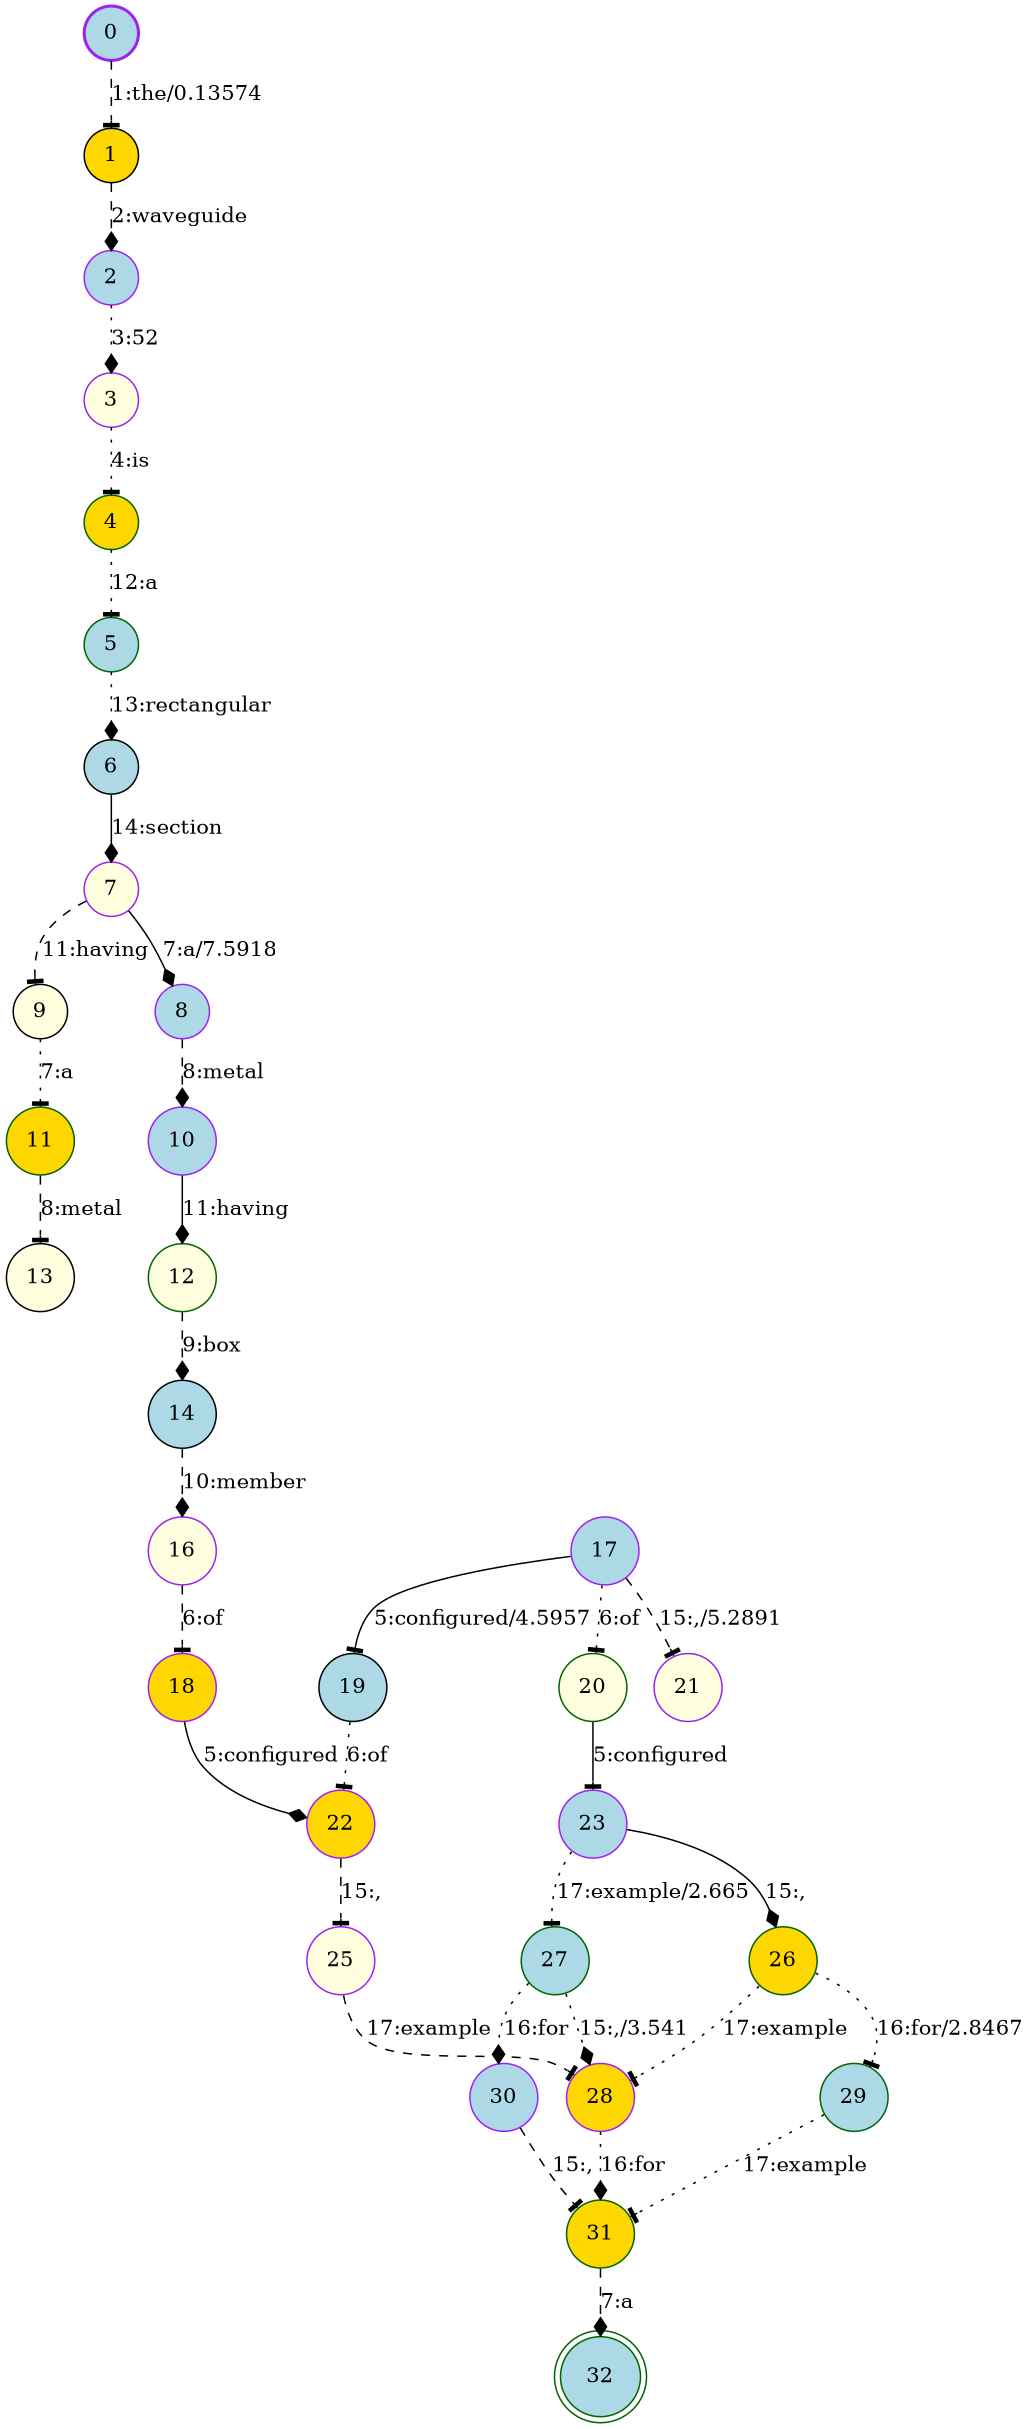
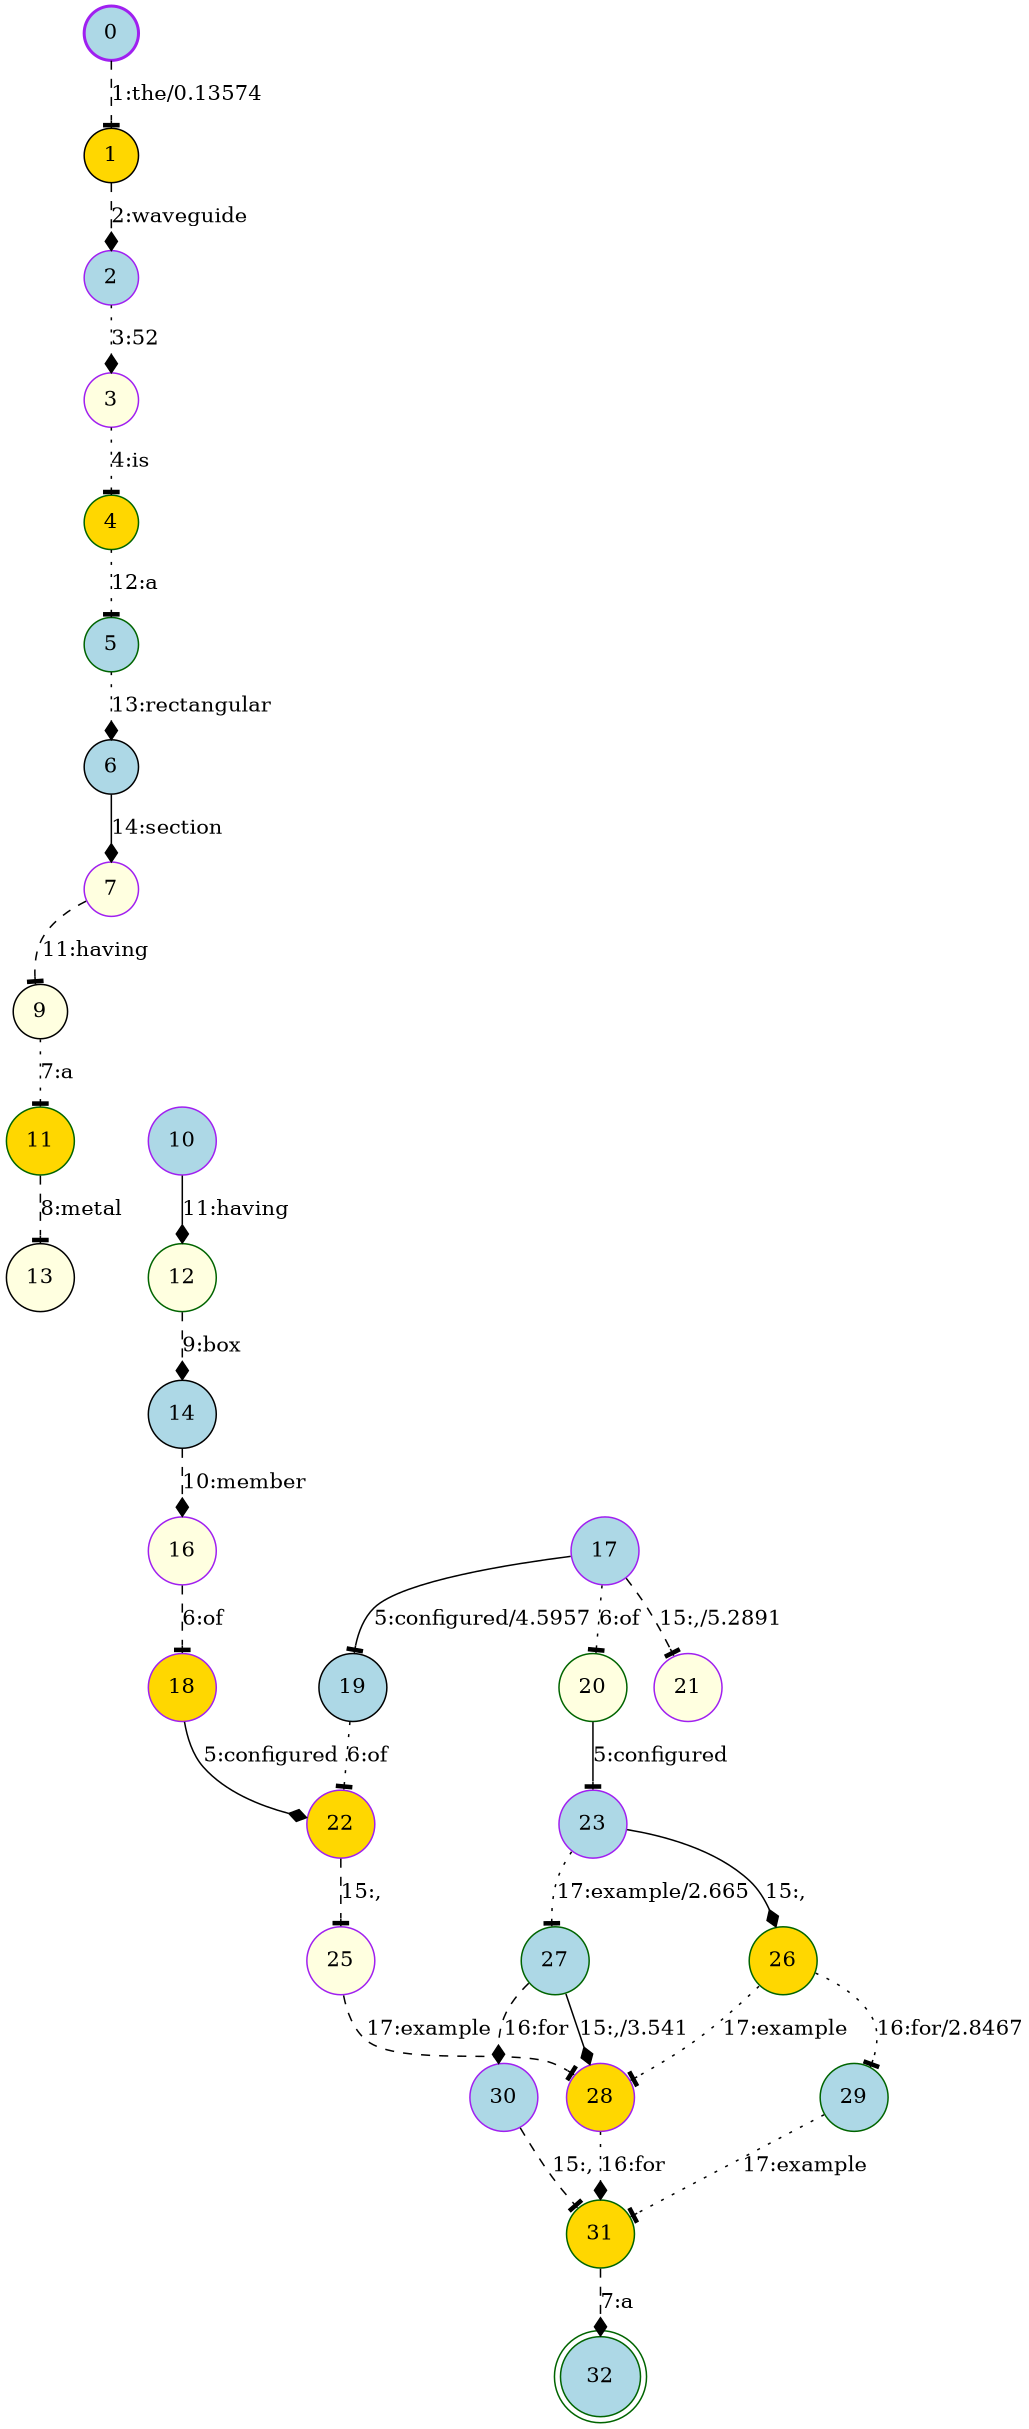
(182, 1012) -> none
(507, 2011) -> (507, 2011)
(575, 2021) -> (575, 2021)
